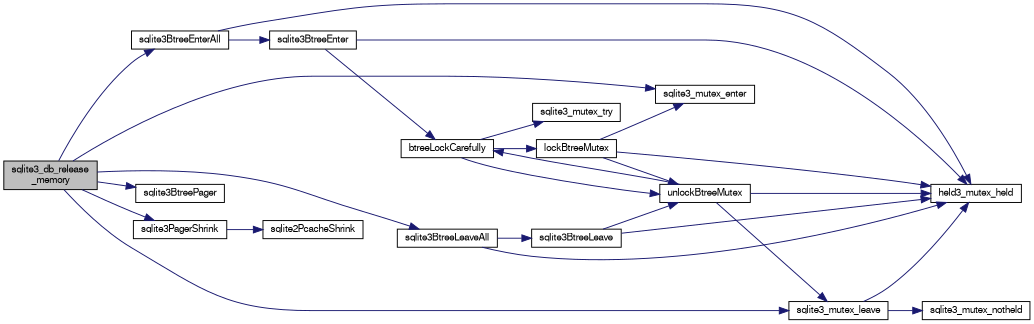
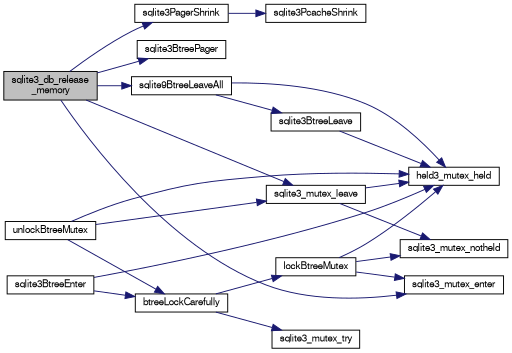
(180, 40) -> none
(636, 169) -> (373, 259)
(555, 179) -> none
(636, 217) -> none
(313, 230) -> (316, 13)
(447, 238) -> (182, 86)
